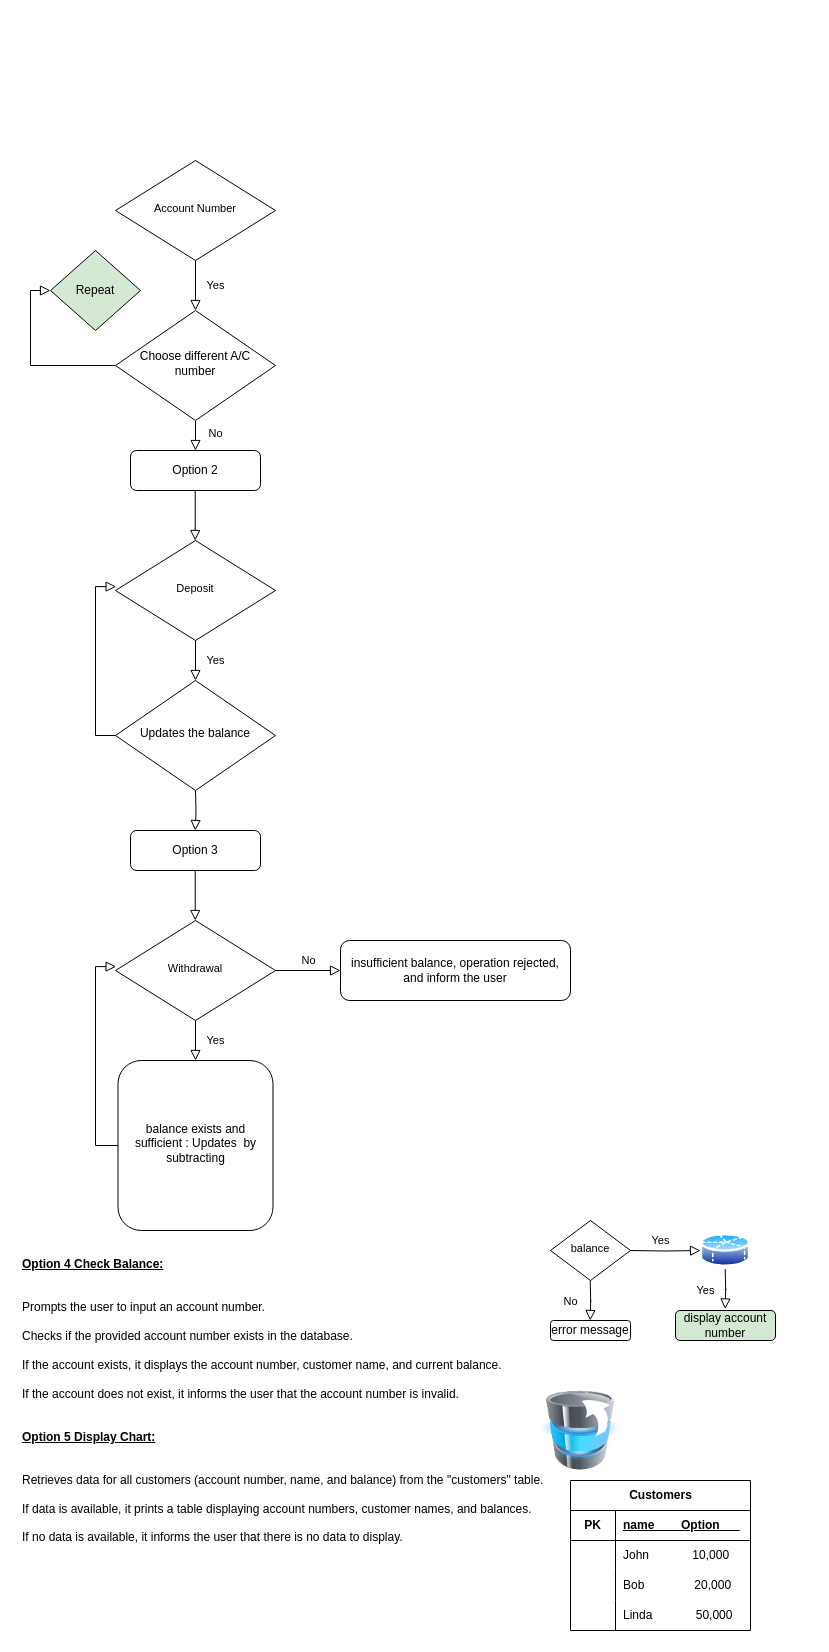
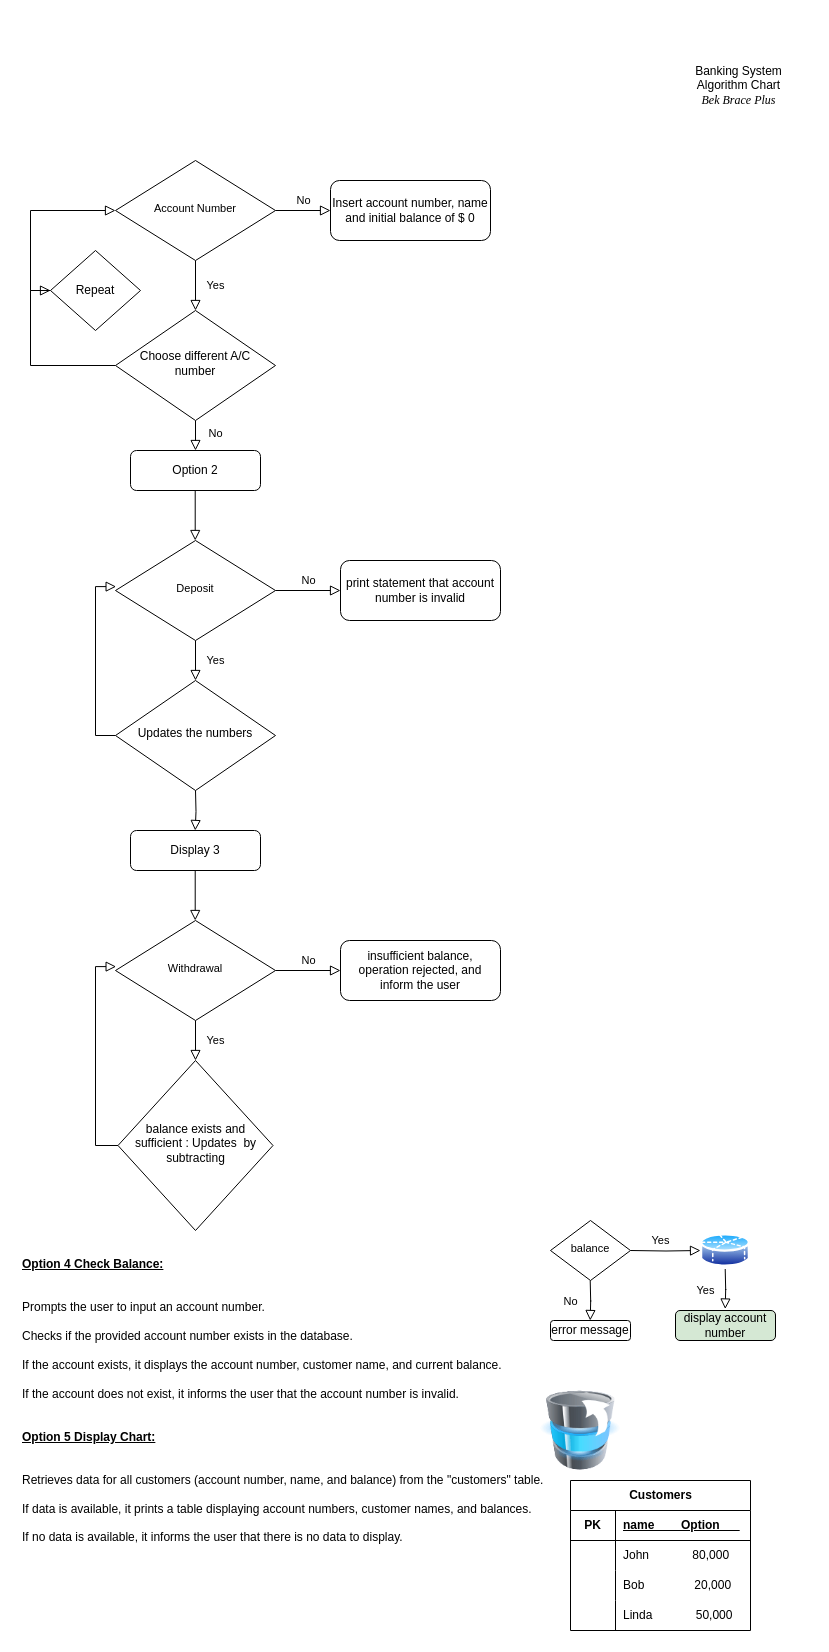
none -> (739, 86)
none -> (298, 211)
none -> (411, 211)
none -> (31, 213)
(96, 291) -> (96, 291)
none -> (303, 591)
none -> (421, 591)
(196, 734) -> (196, 734)
(196, 851) -> (196, 851)
(456, 971) -> (421, 971)
(196, 1146) -> (196, 1146)
(687, 1556) -> (687, 1556)
